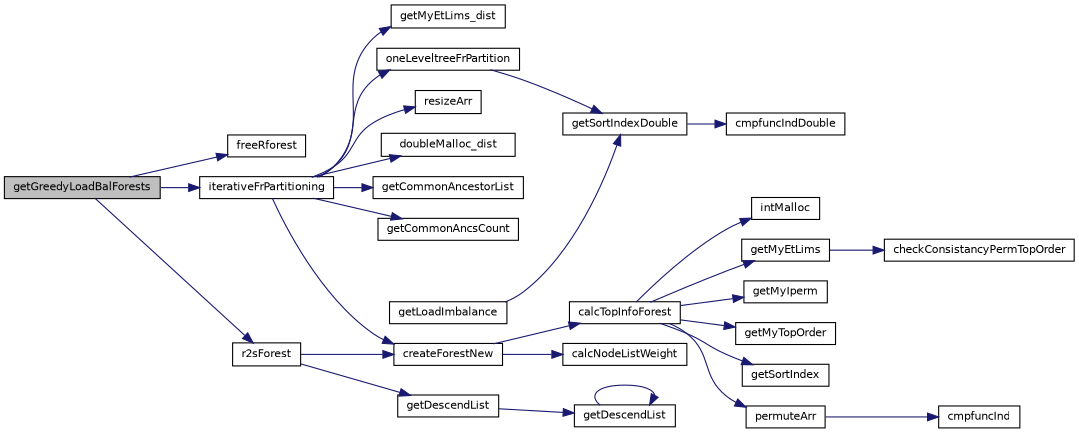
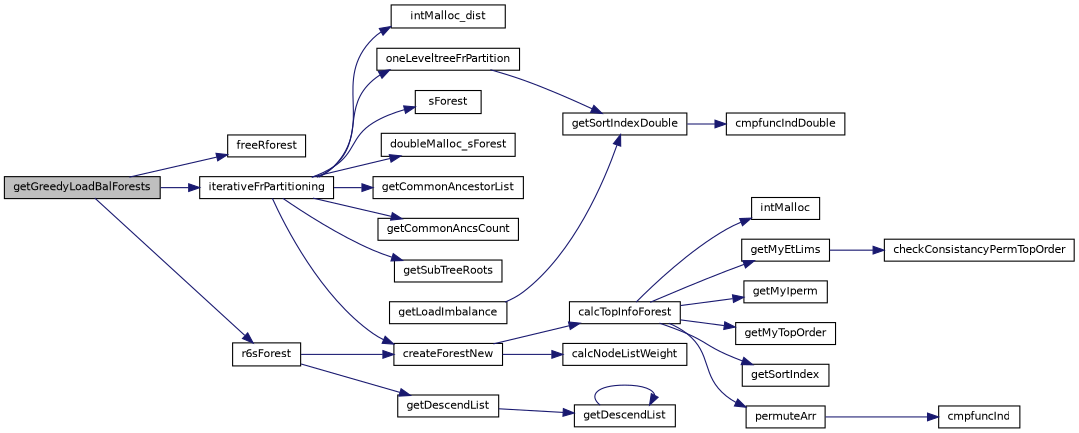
(448, 16) -> (448, 16)
(448, 102) -> (448, 102)
(448, 145) -> (448, 145)
none -> (448, 271)
(267, 354) -> (267, 354)
